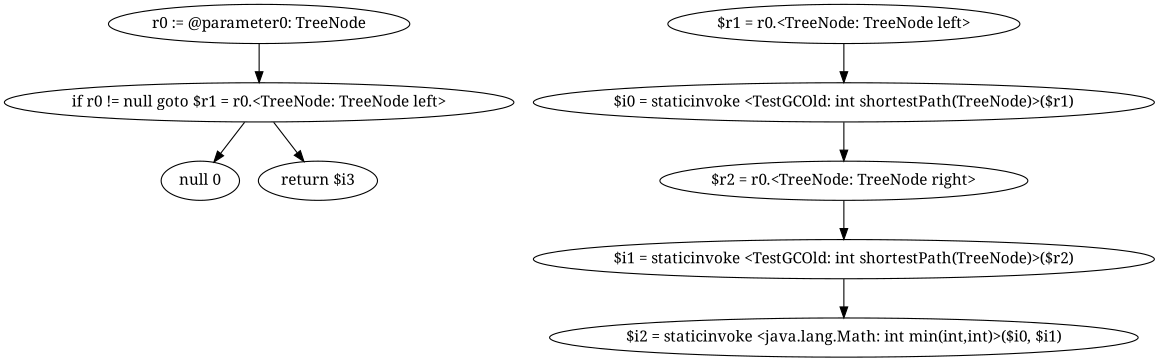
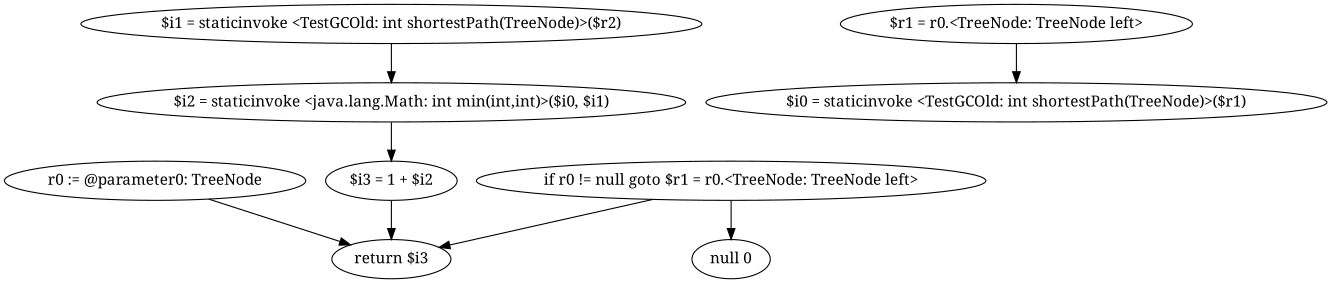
(259, 58) -> (274, 220)
none -> (391, 181)
(844, 181) -> none
